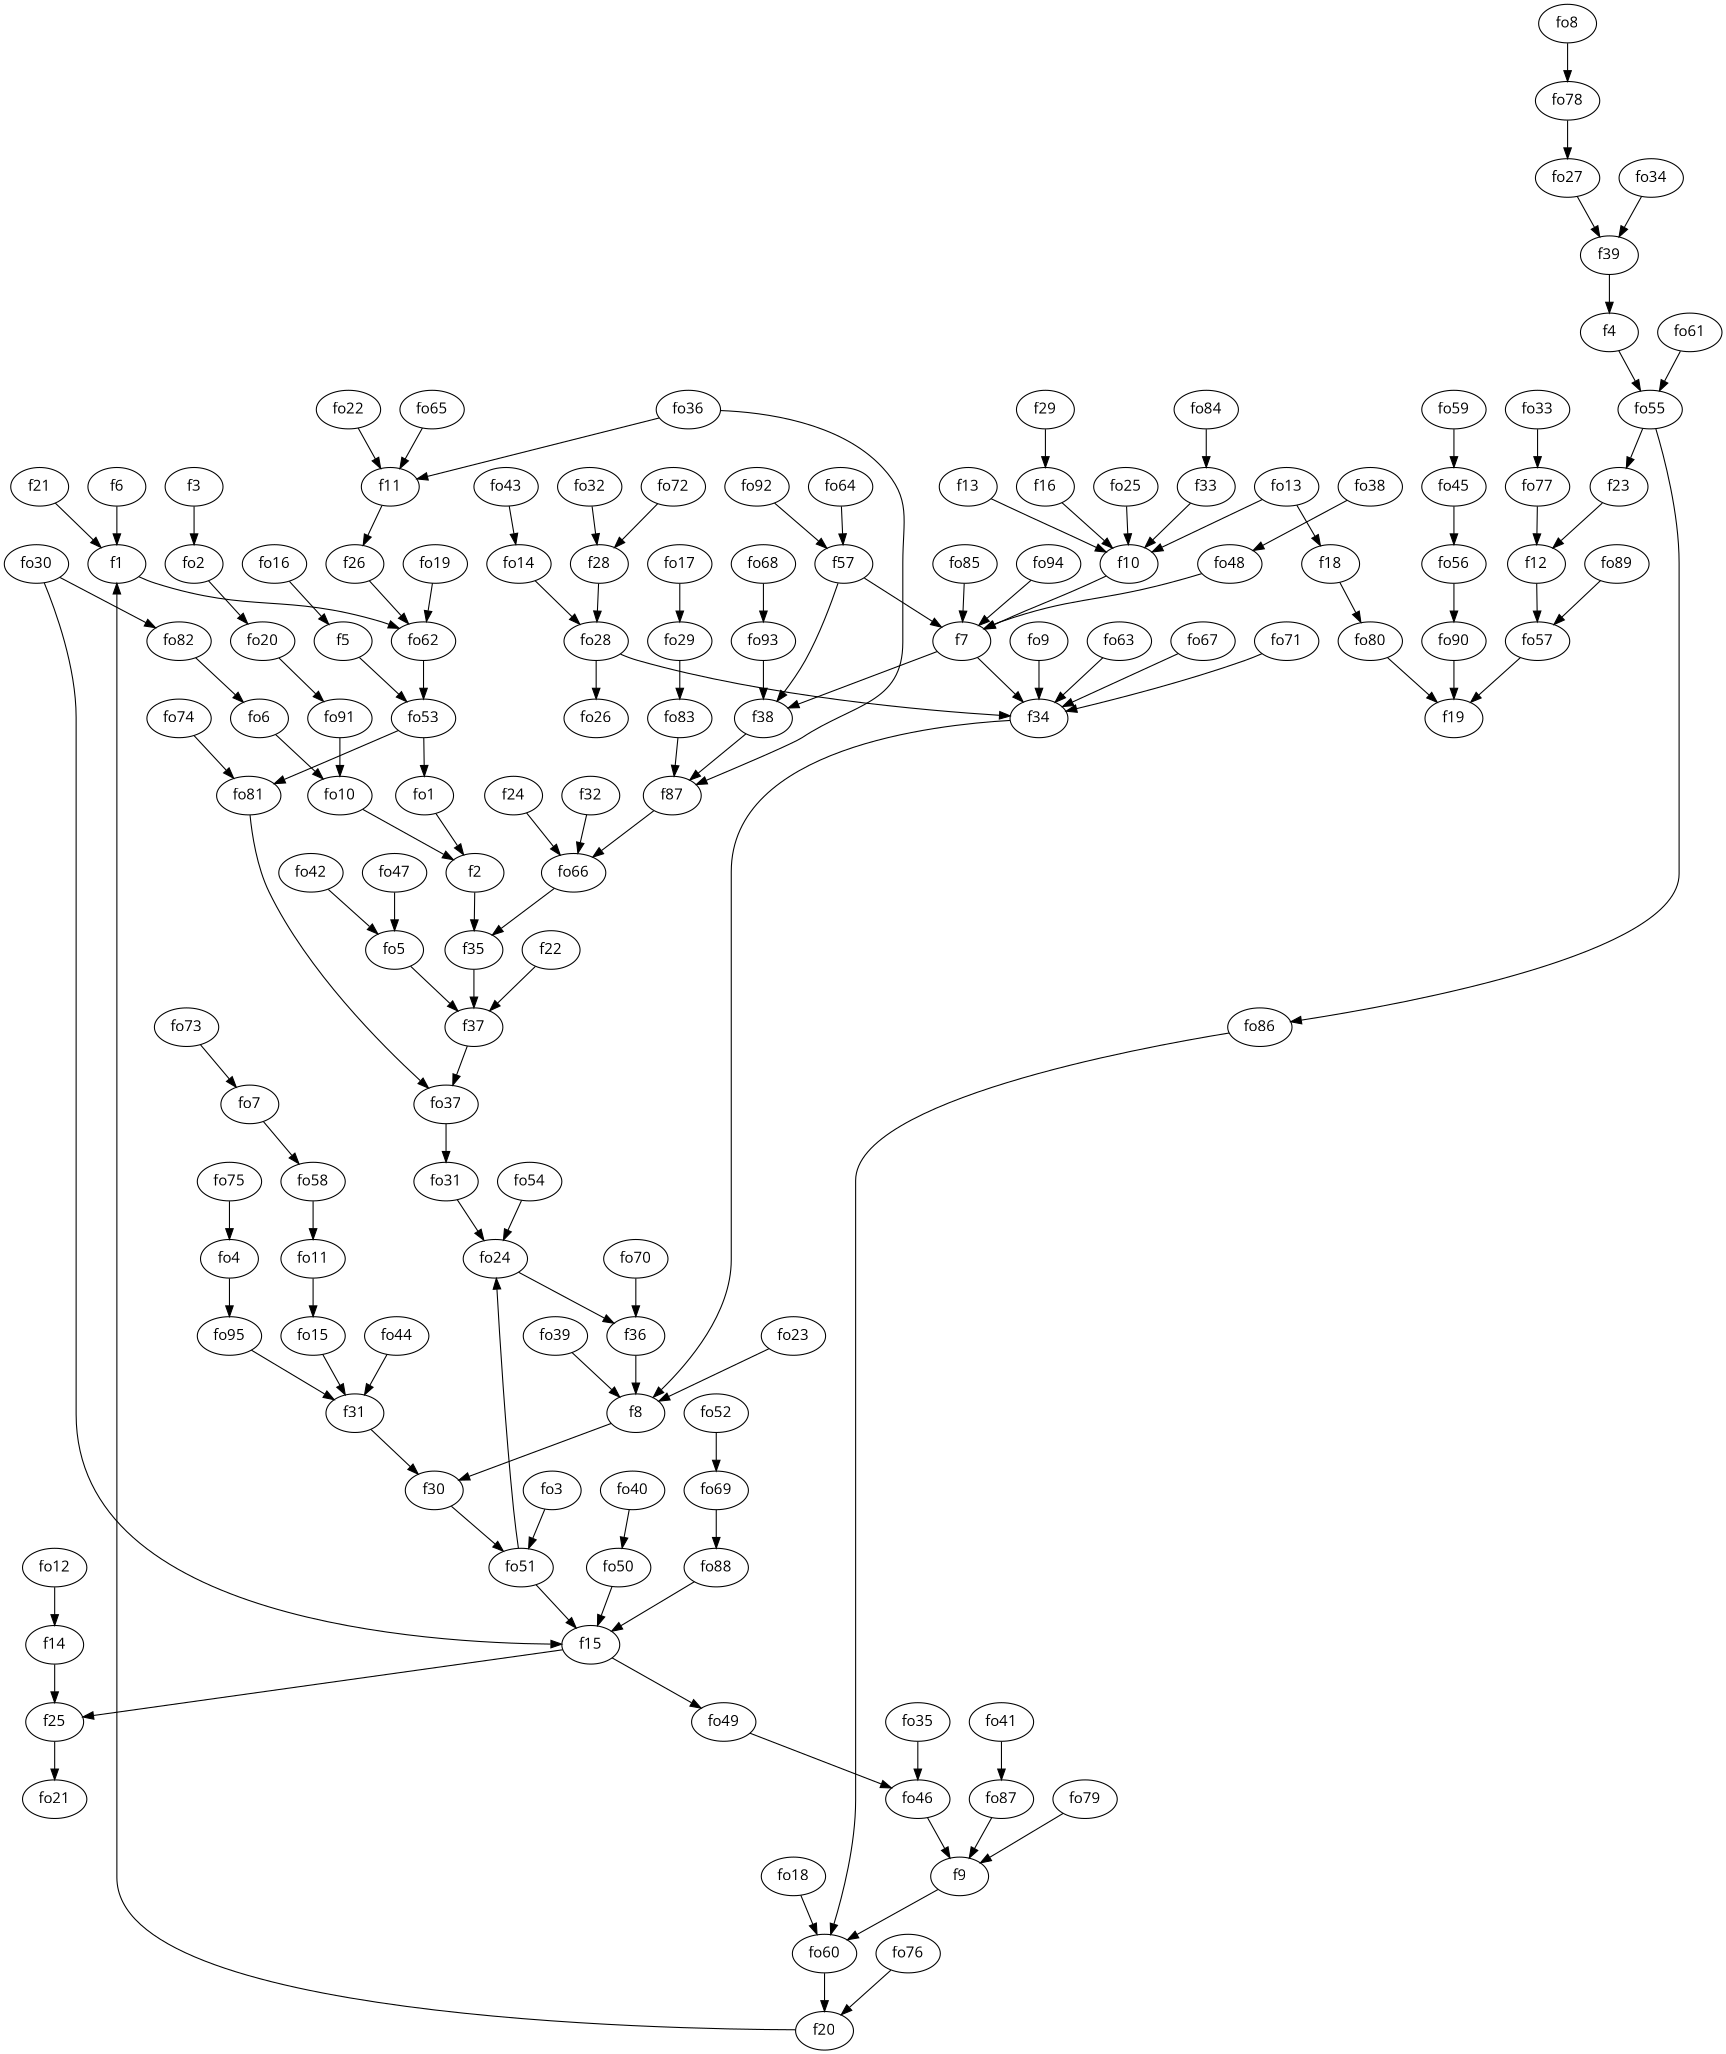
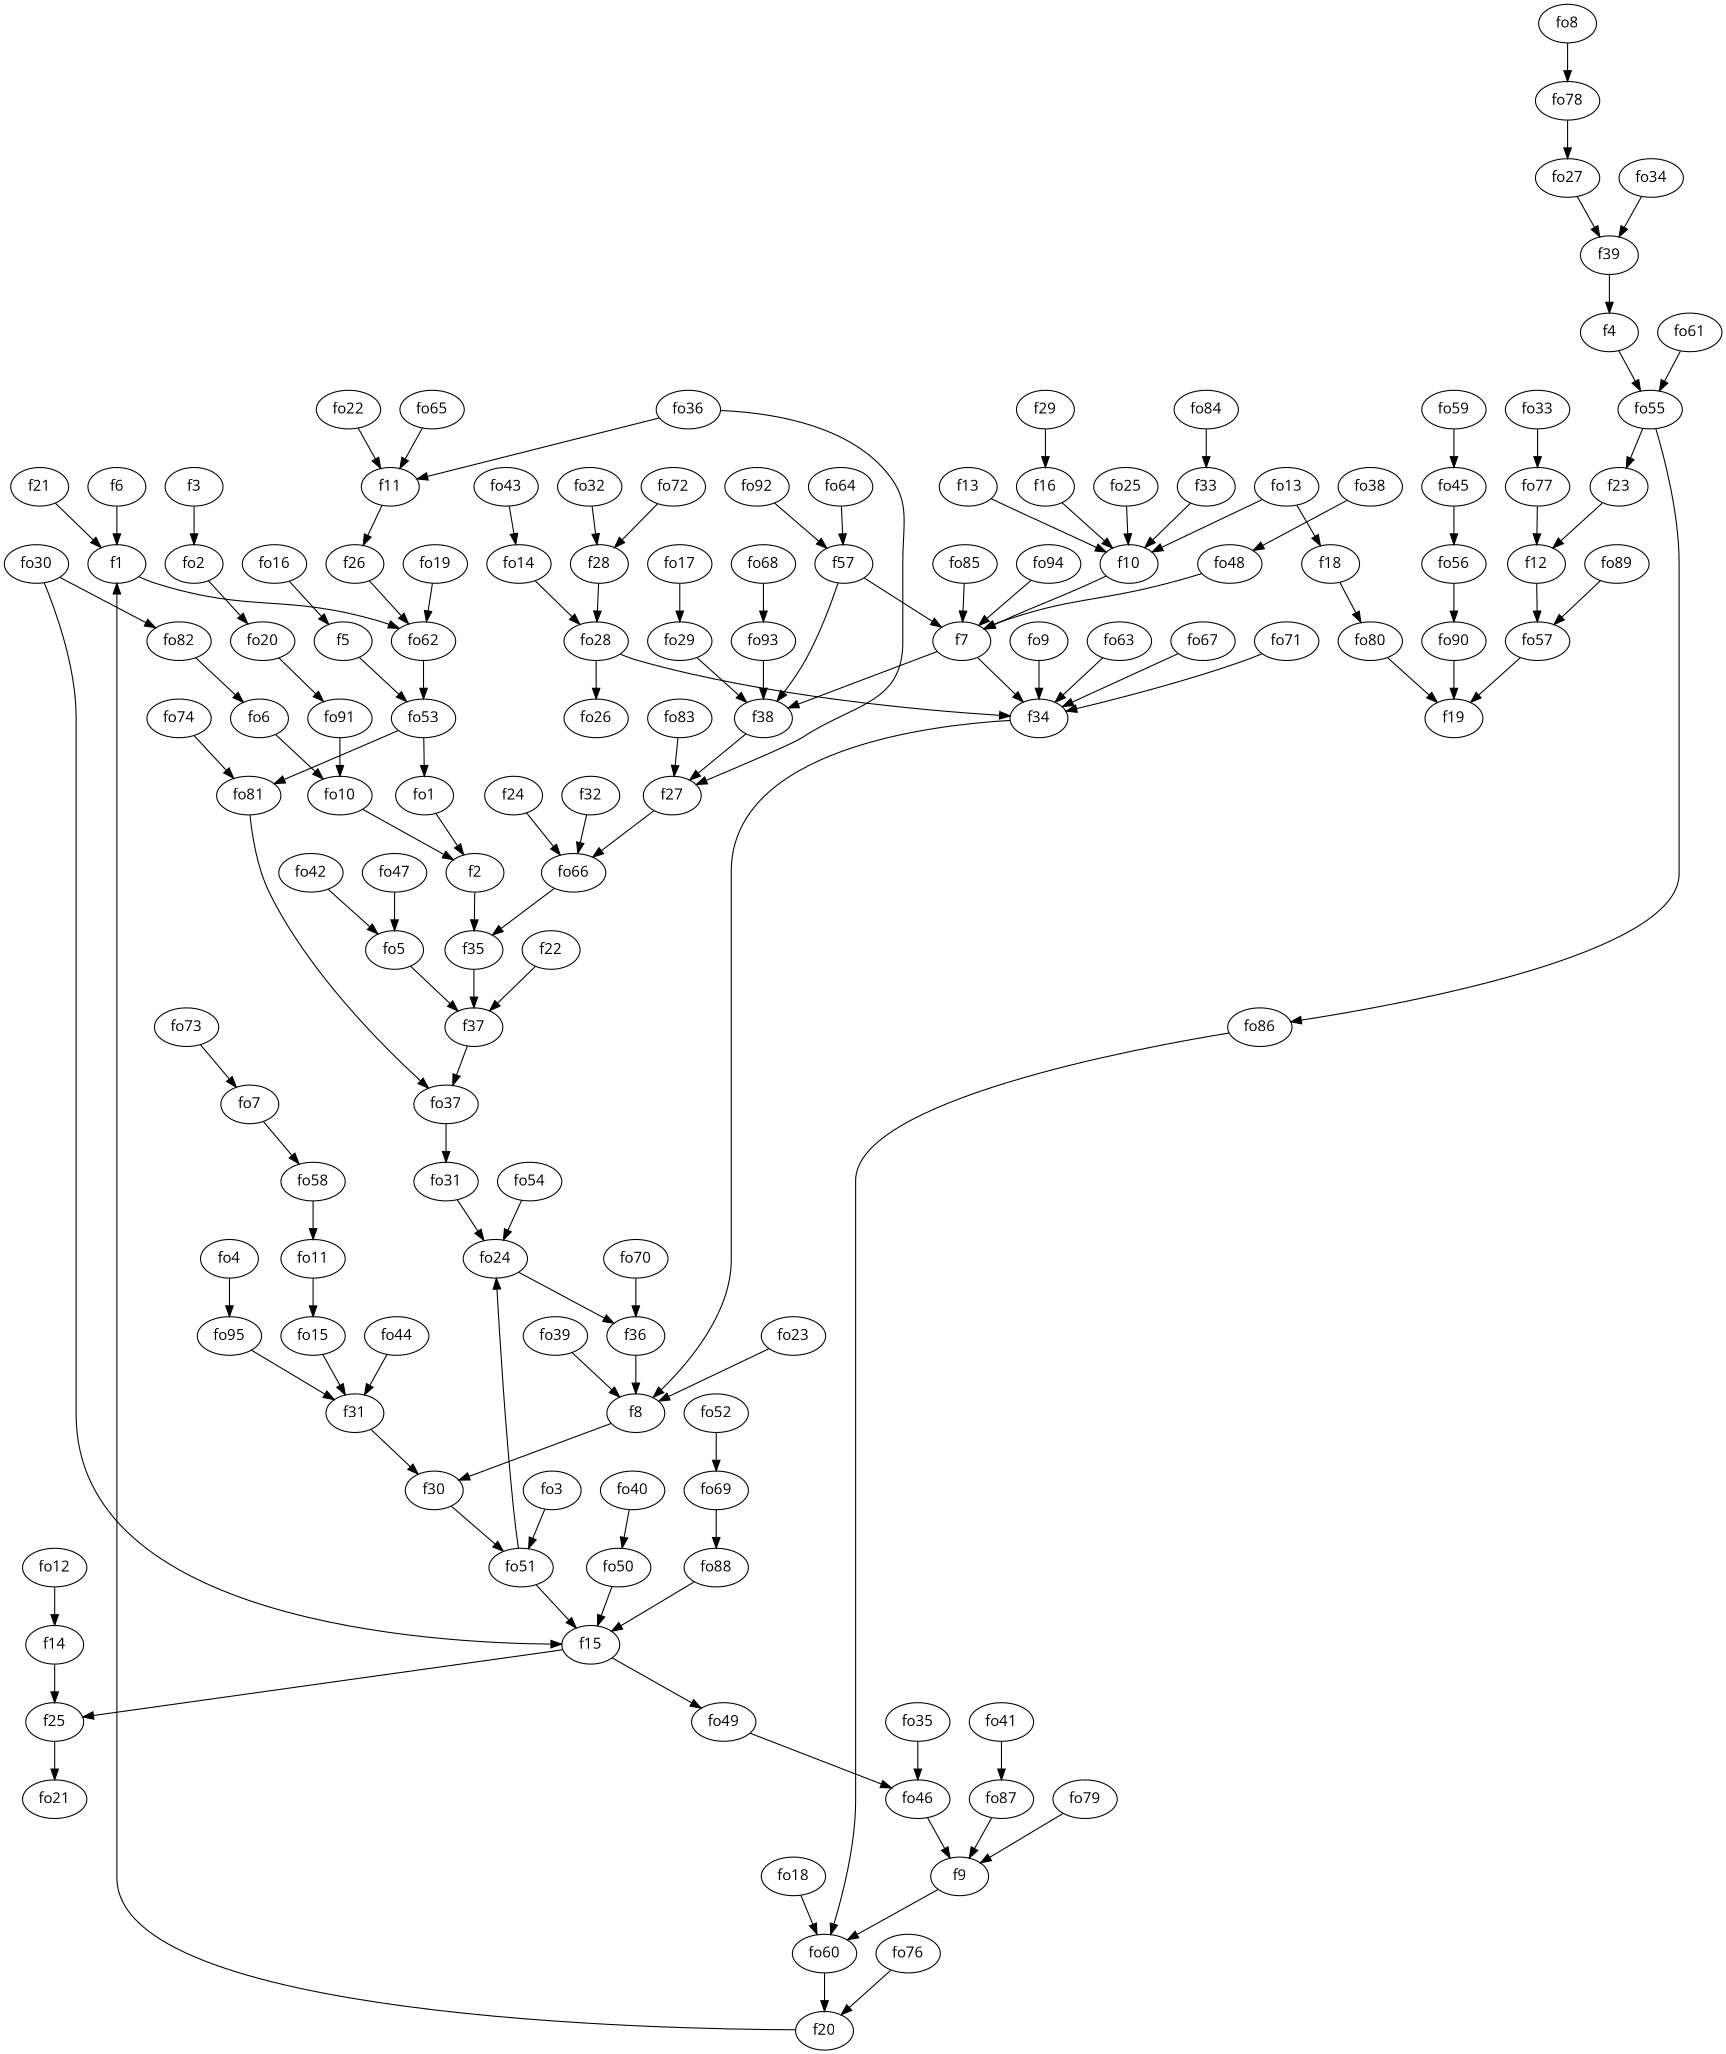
(680, 678) -> (713, 672)
(672, 796) -> (672, 796)
(229, 1182) -> none
